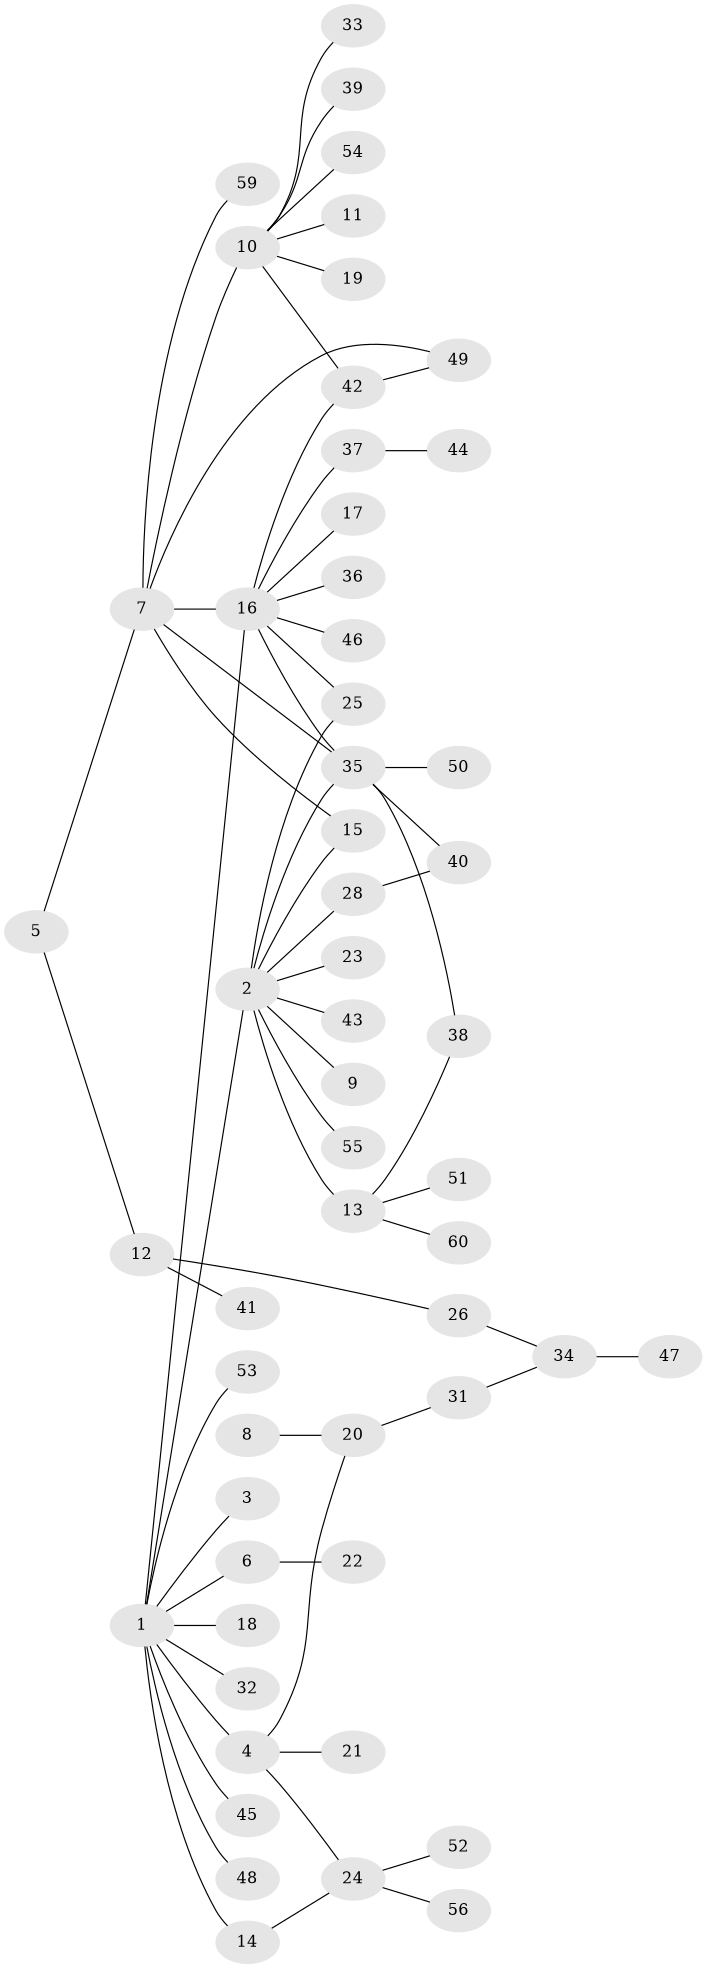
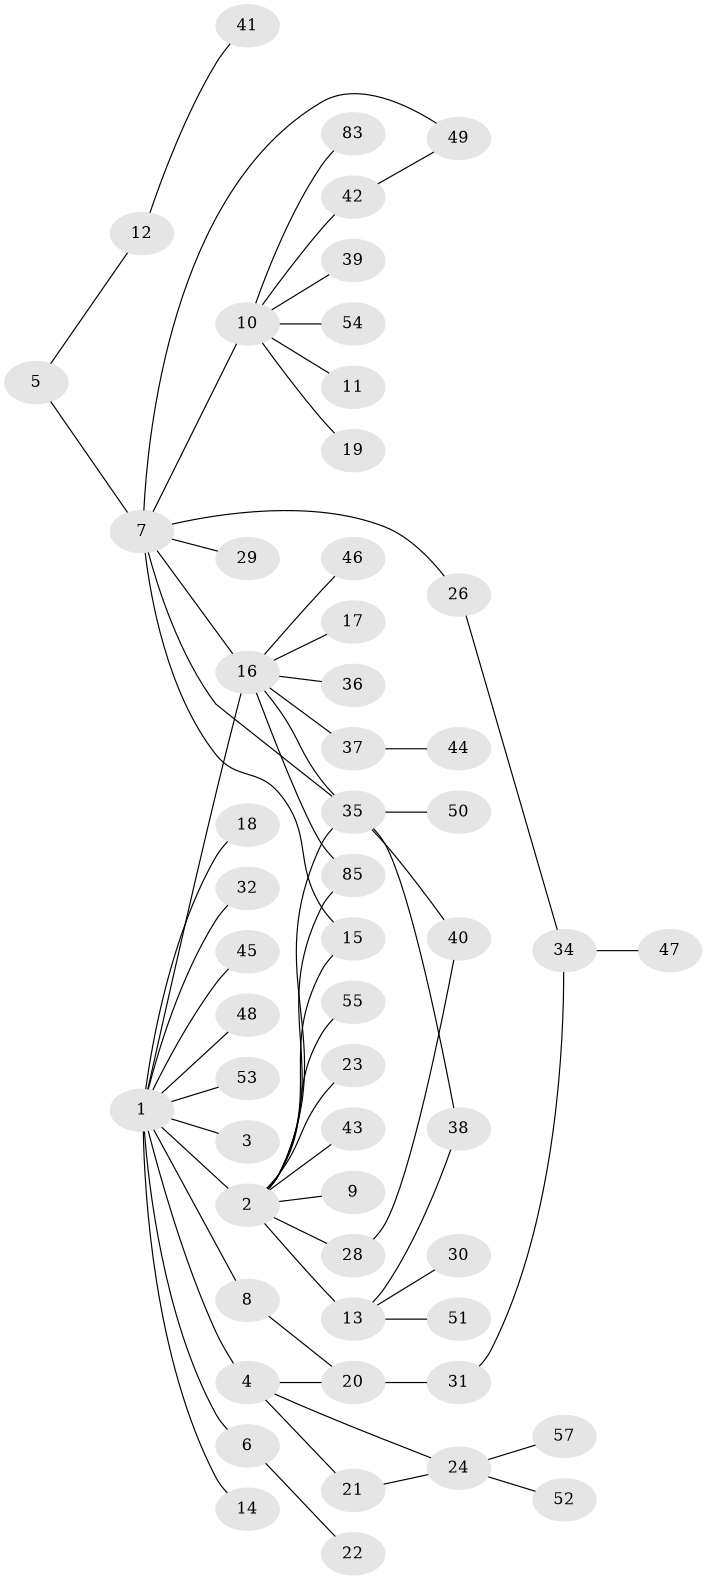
(353, 26) -> (353, 134)
(248, 184) -> (248, 559)
(285, 492) -> none
(353, 704) -> (353, 876)
none -> (195, 1205)
(459, 1243) -> (459, 1256)
(301, 1281) -> (318, 512)
(300, 1911) -> (406, 1479)
(459, 1911) -> (565, 1436)
